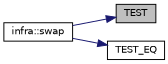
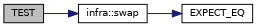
(90, 22) -> (56, 14)
(136, 50) -> (217, 14)
